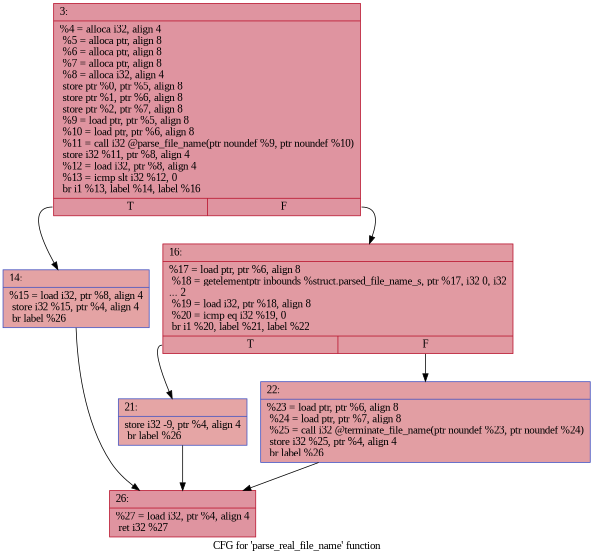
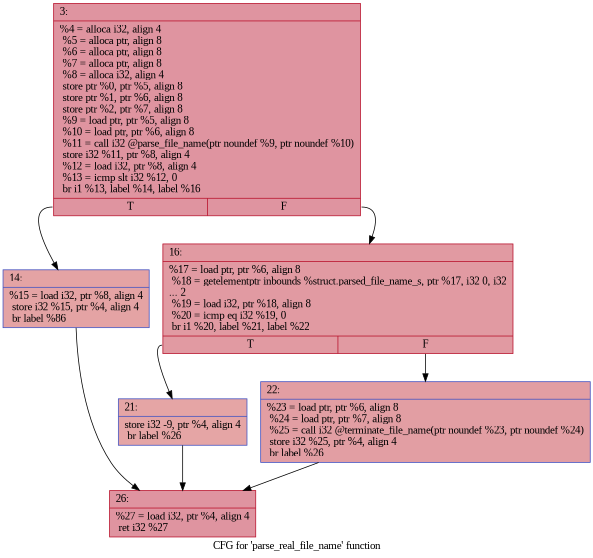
(38, 319) -> (38, 319)
